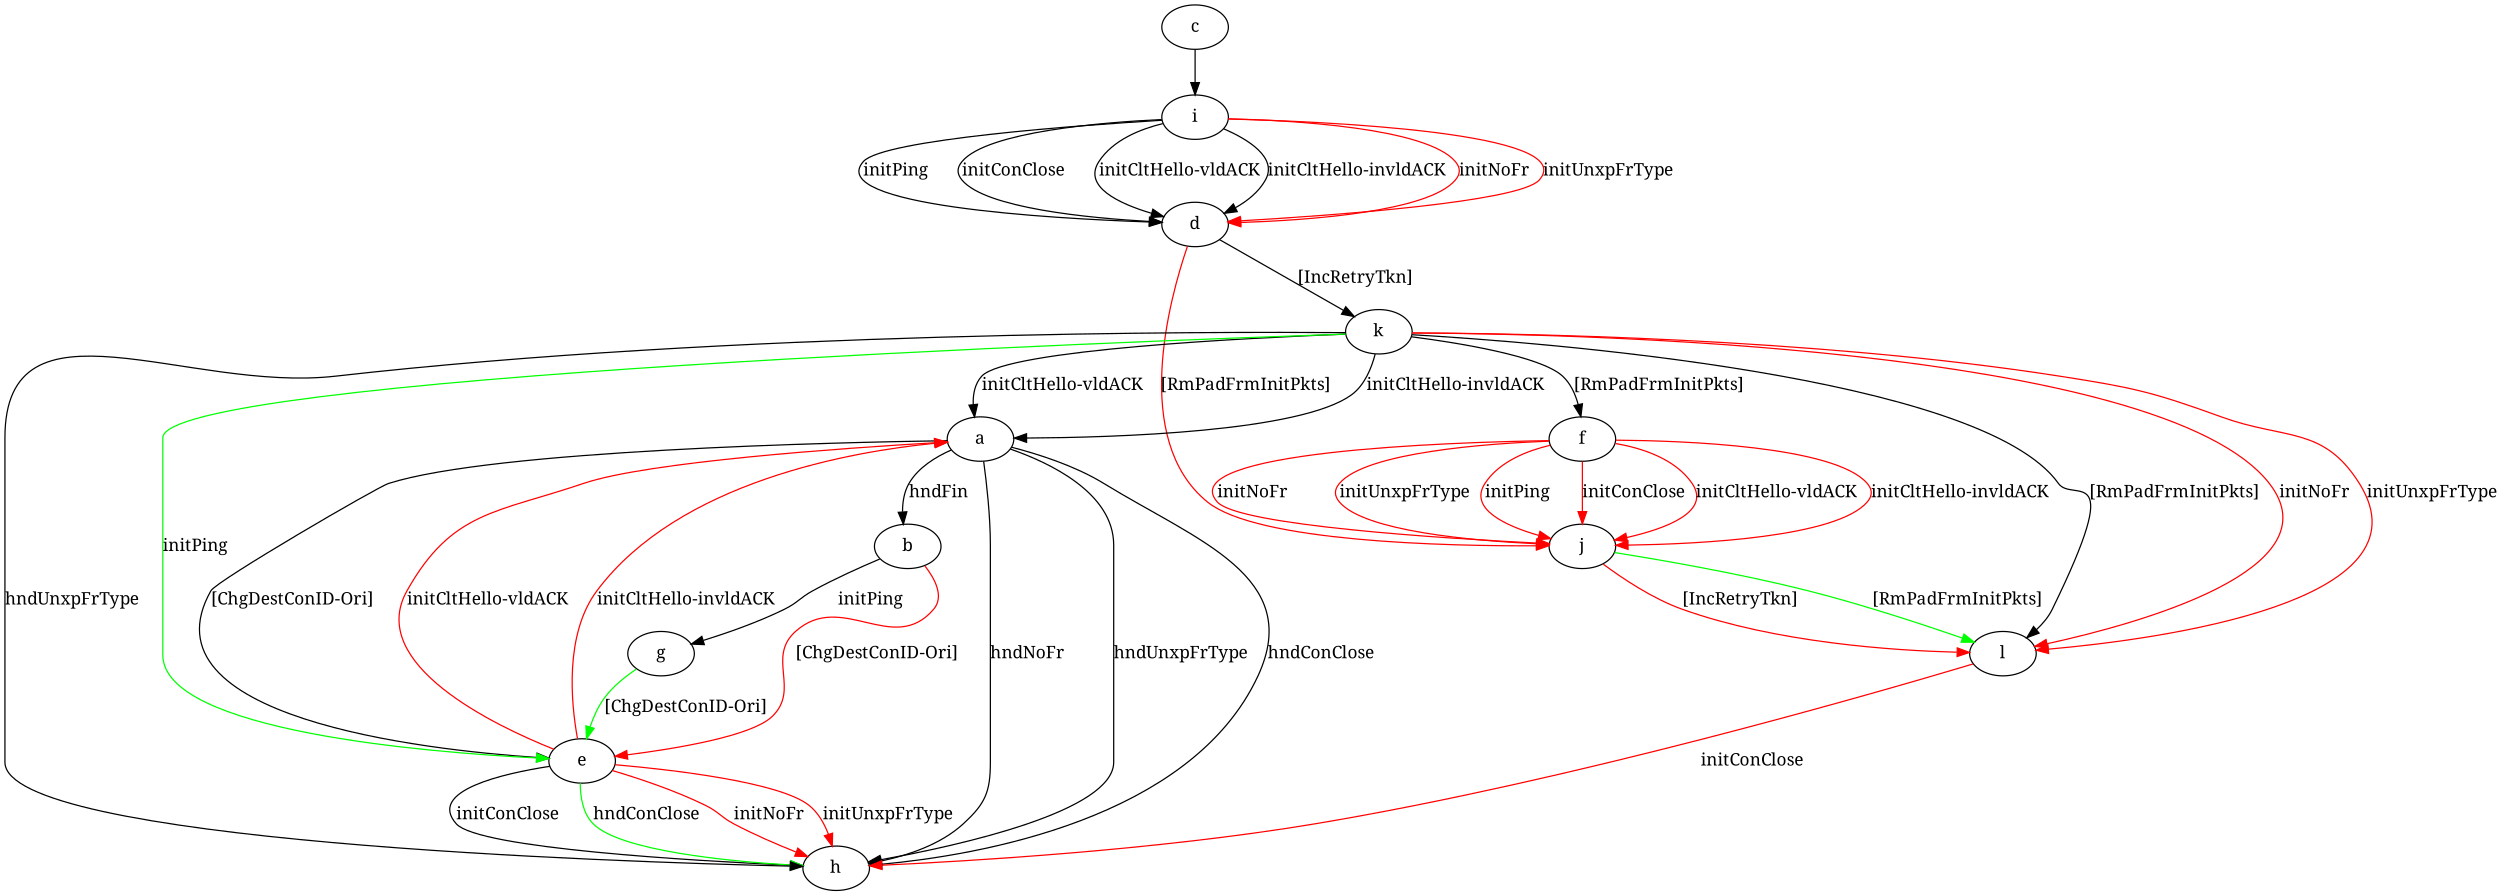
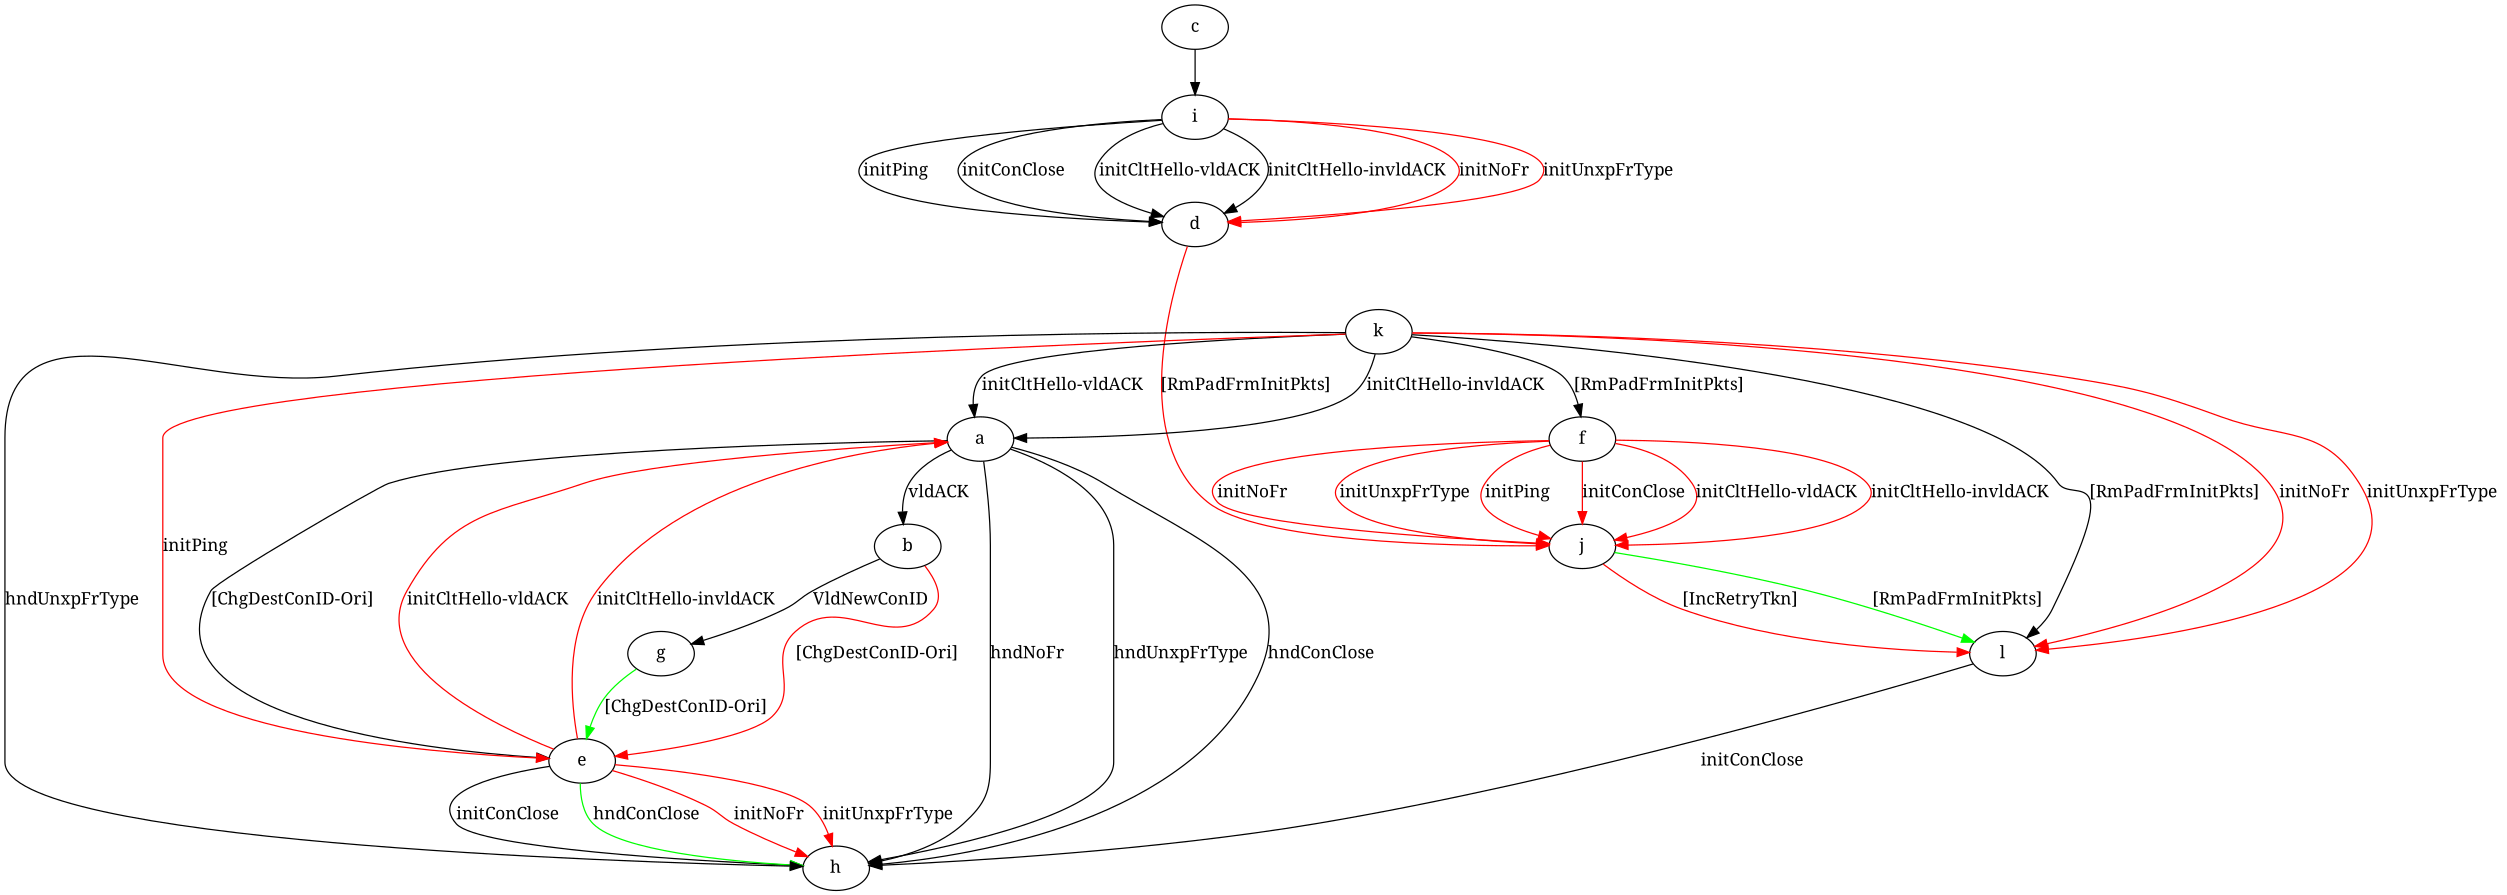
(1281, 275) -> none
(441, 384) -> (441, 384)
(941, 493) -> (941, 493)
(873, 600) -> (873, 600)
(1434, 801) -> (1434, 801)
